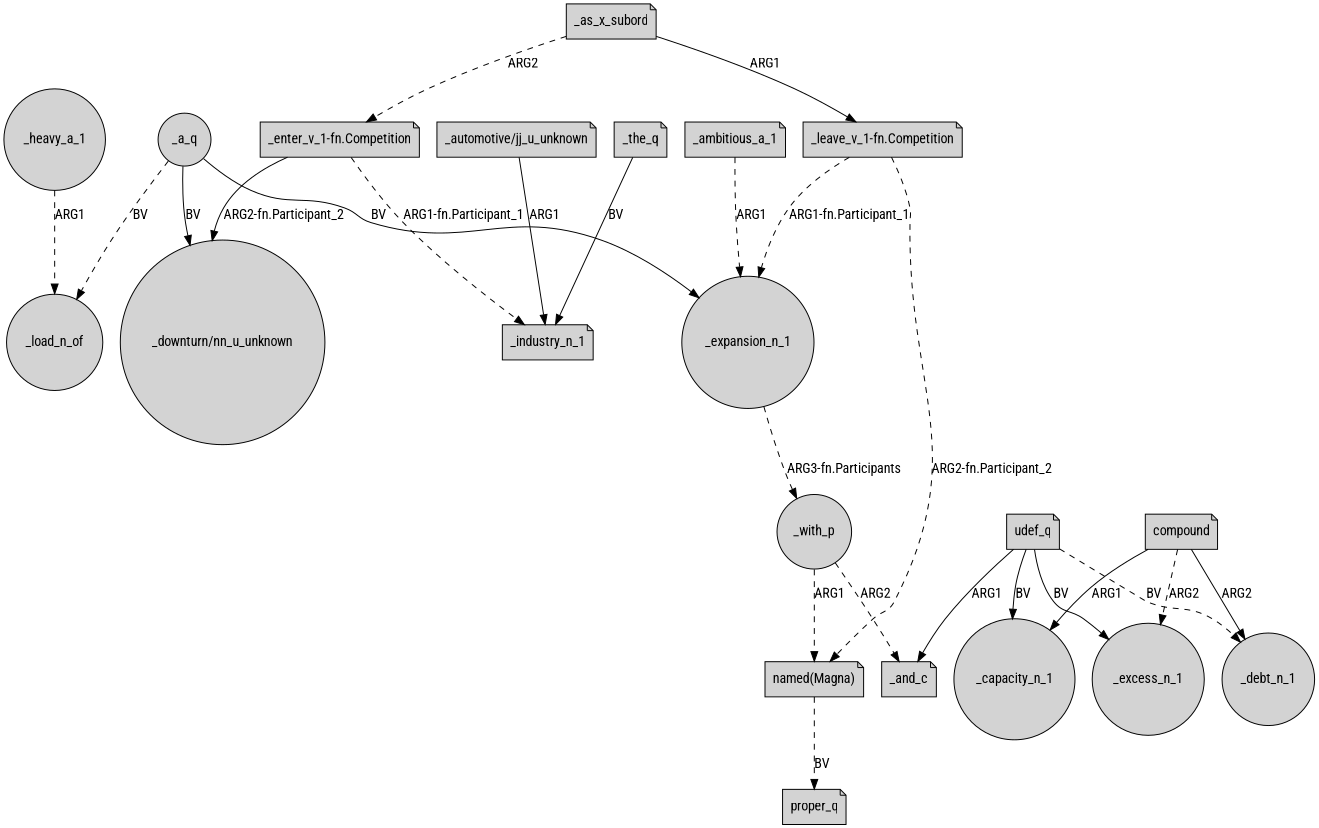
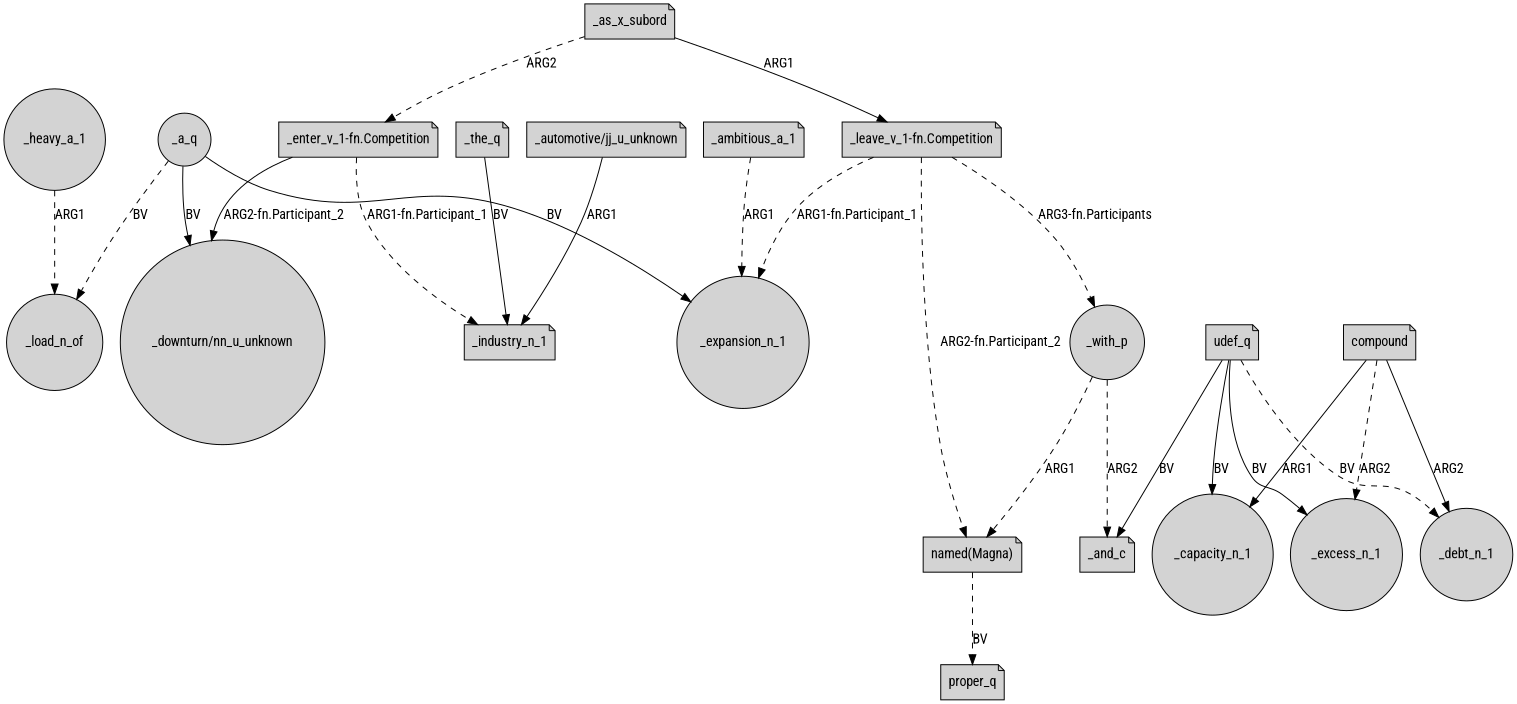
(777, 448) -> (1033, 216)
(987, 594) -> (1167, 469)
